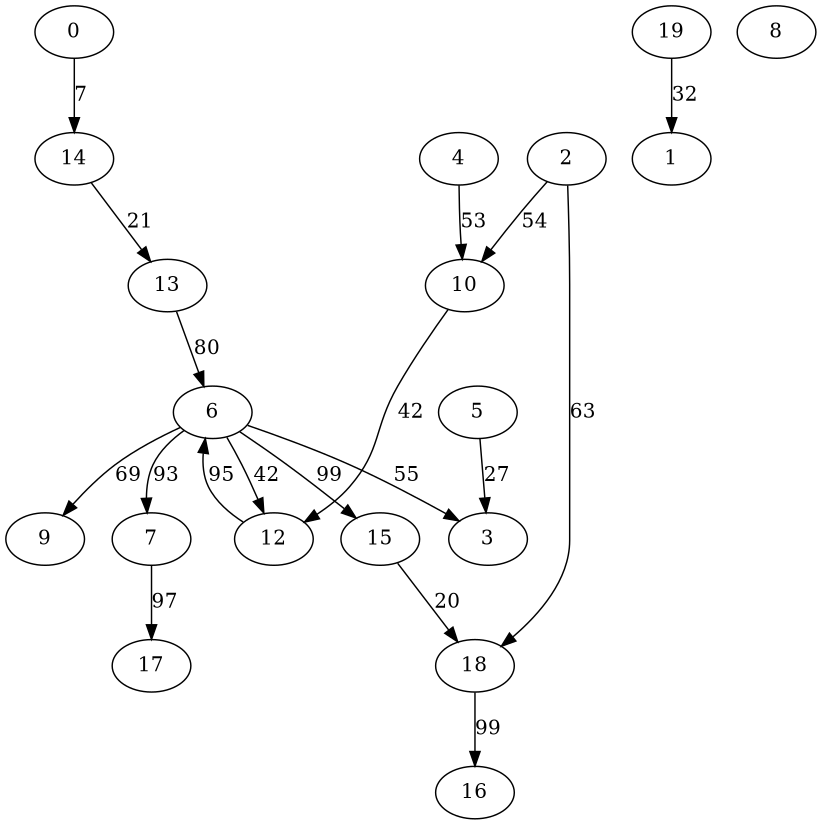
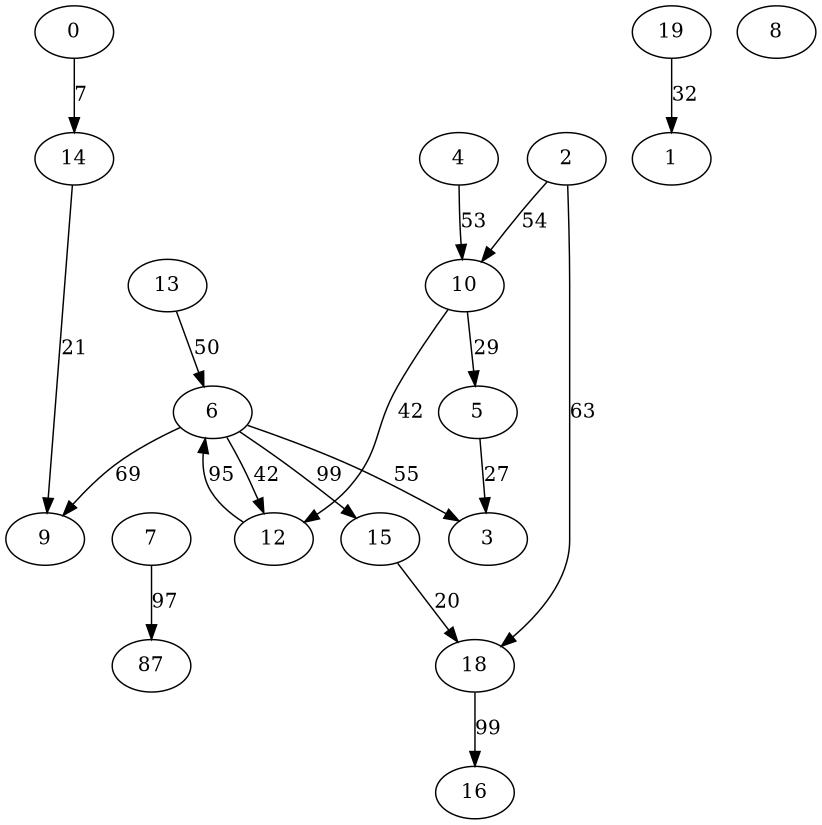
(117, 216) -> (60, 342)
none -> (471, 342)
(208, 349) -> (208, 349)
(156, 459) -> none
(152, 666) -> (152, 666)
